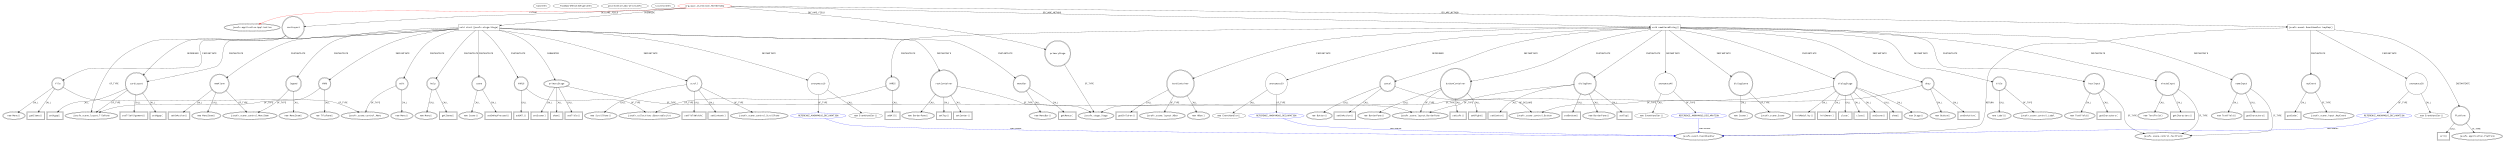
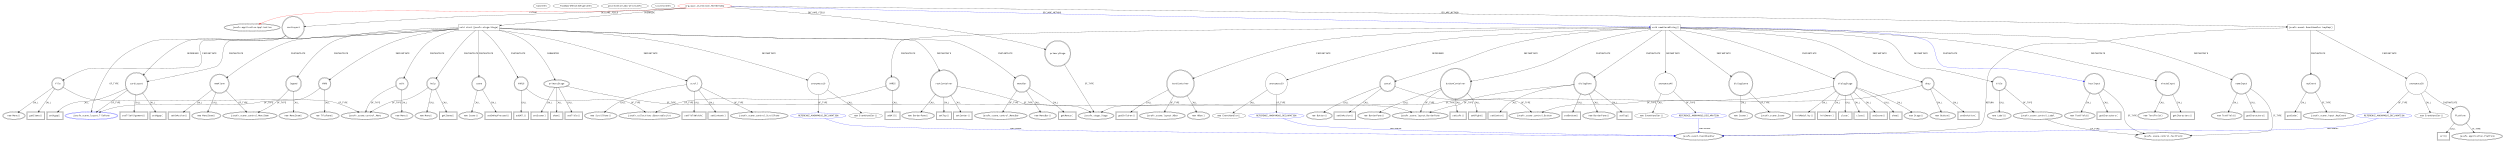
(1190, 17) -> (1190, 17)
(1890, 34) -> (1890, 34)
(2409, 47) -> (2438, 101)
none -> (400, 100)
(1526, 103) -> (1526, 103)
(2197, 111) -> (2086, 129)
(91, 116) -> (91, 116)
none -> (1001, 116)
